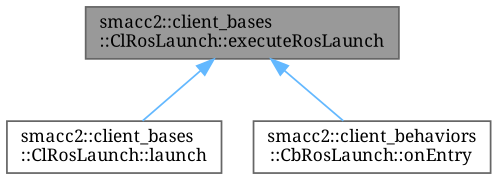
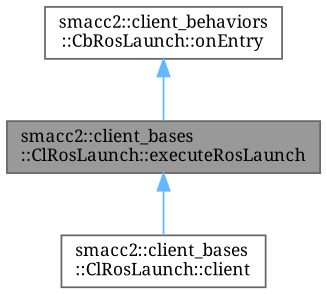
(314, 96) -> (164, 99)
(114, 147) -> (164, 261)
